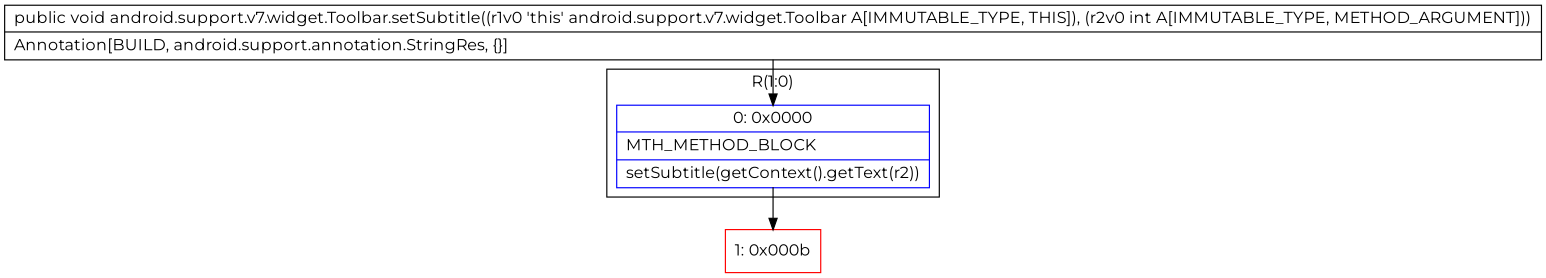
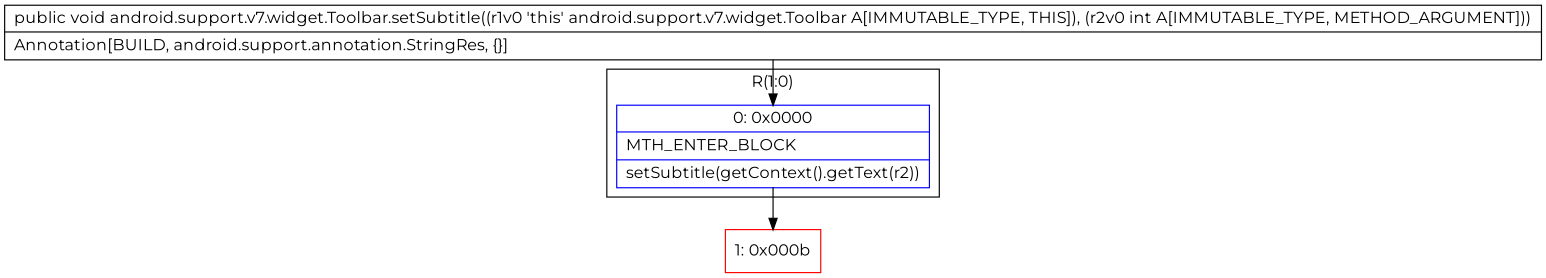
(721, 145) -> (711, 145)
